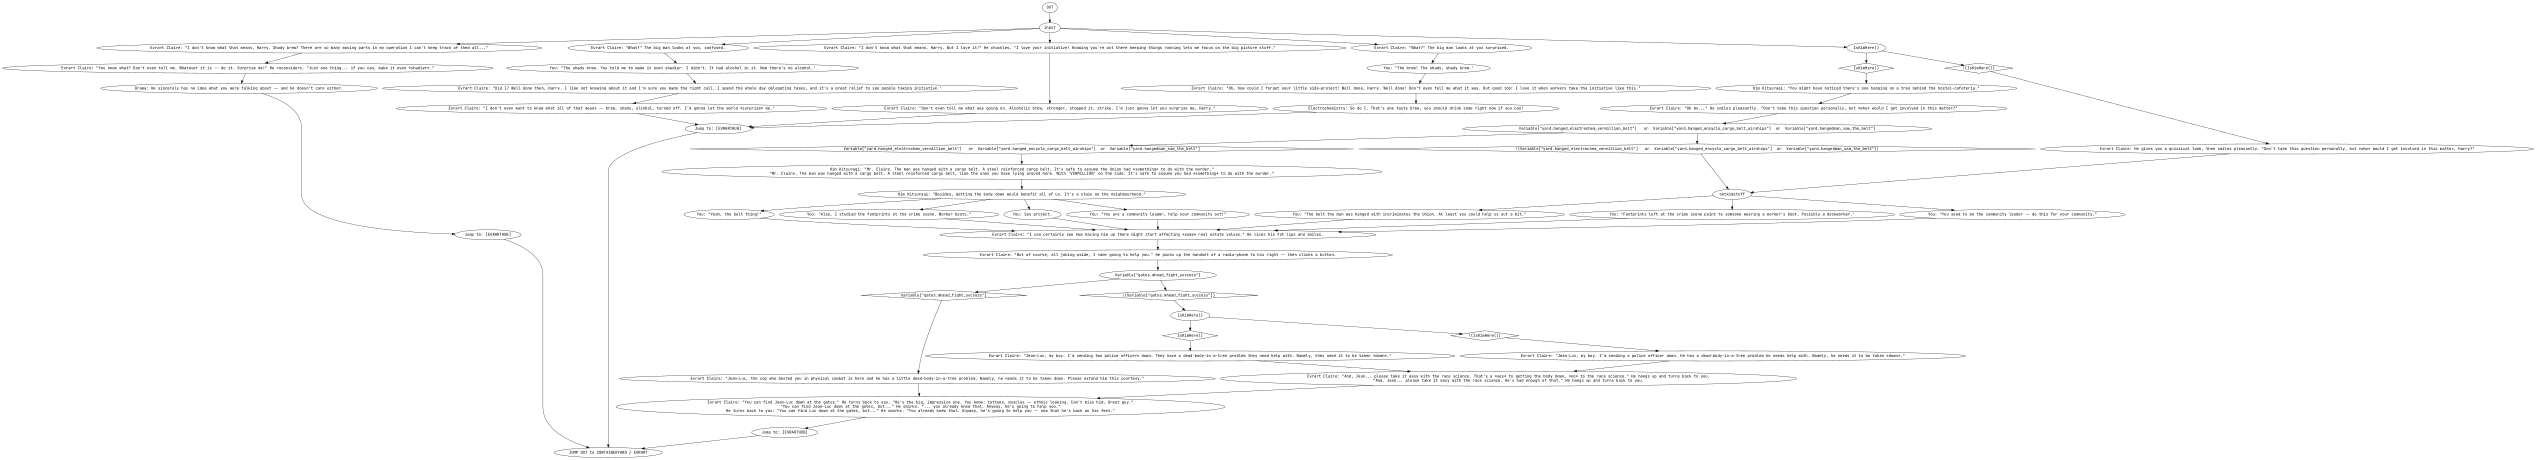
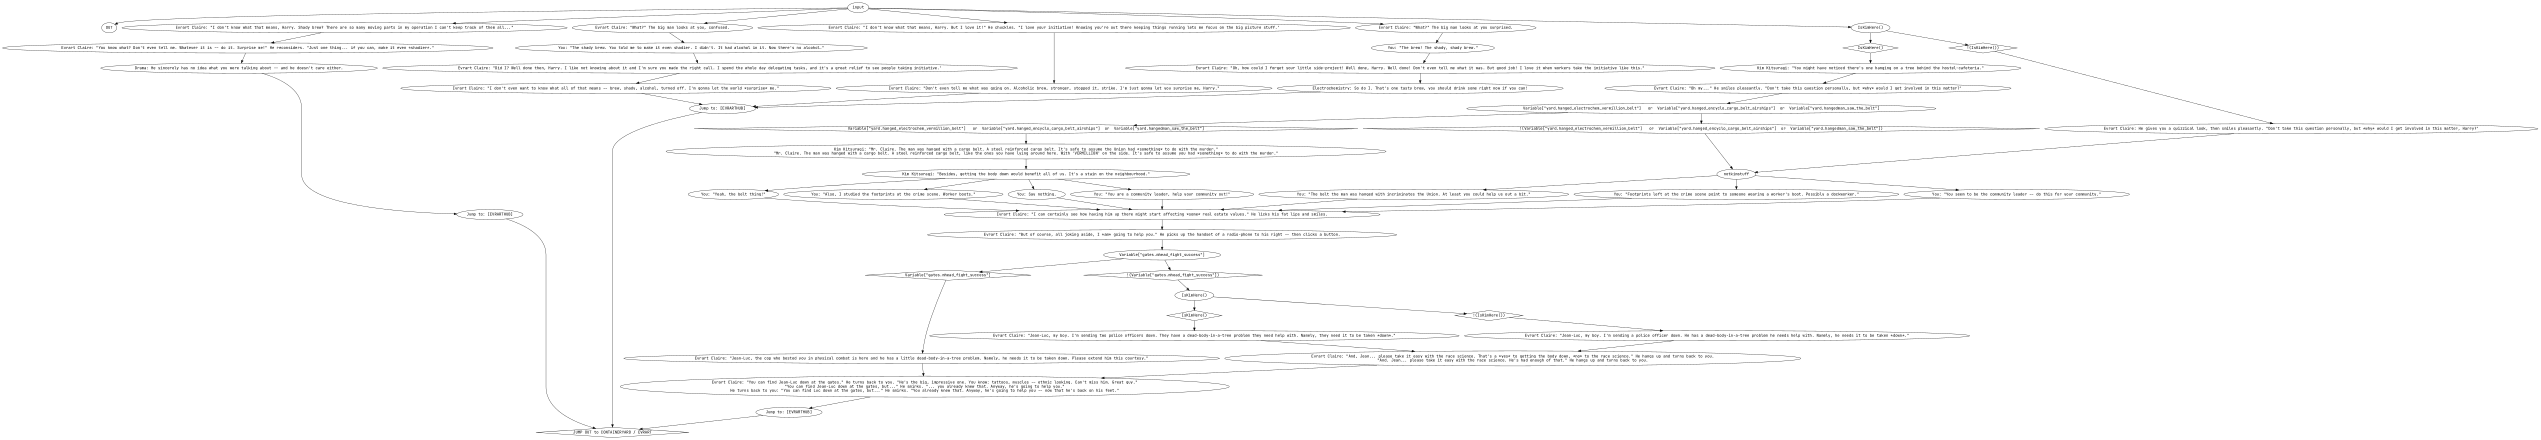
(1050, 16) -> (482, 12)
(1033, 215) -> (1037, 194)
(608, 453) -> (613, 432)
